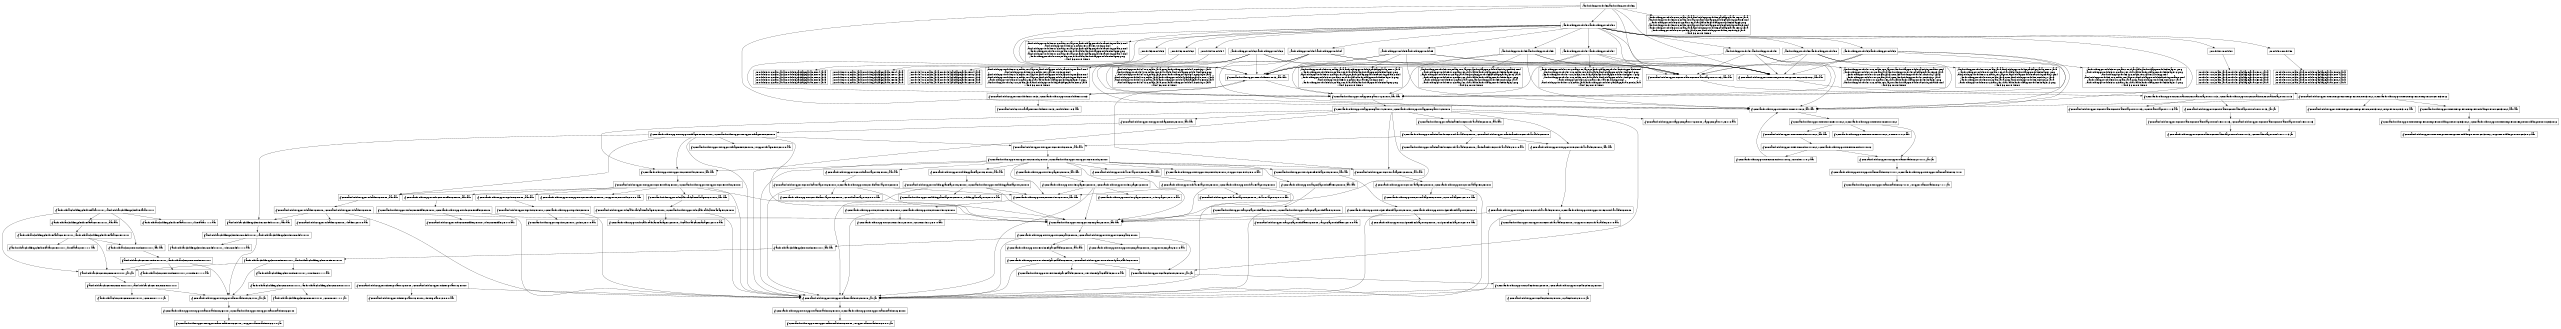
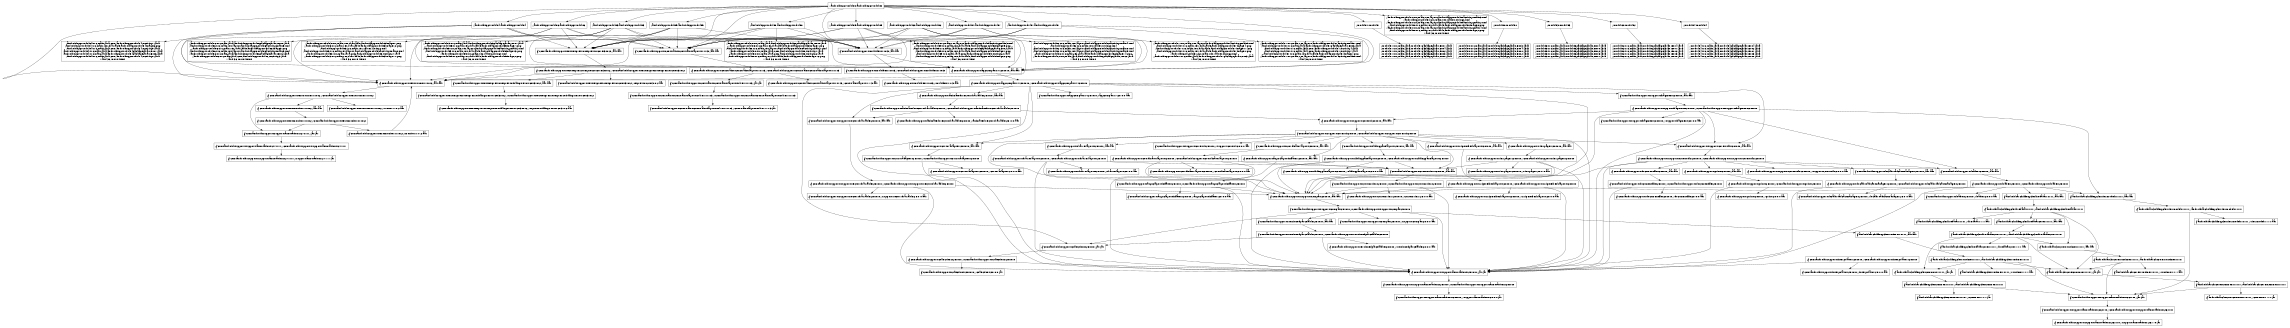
(1599, 15) -> (697, 8)
(1832, 68) -> none
(1038, 109) -> (922, 83)
(1147, 151) -> (823, 38)
none -> (2034, 197)
none -> (1924, 272)
